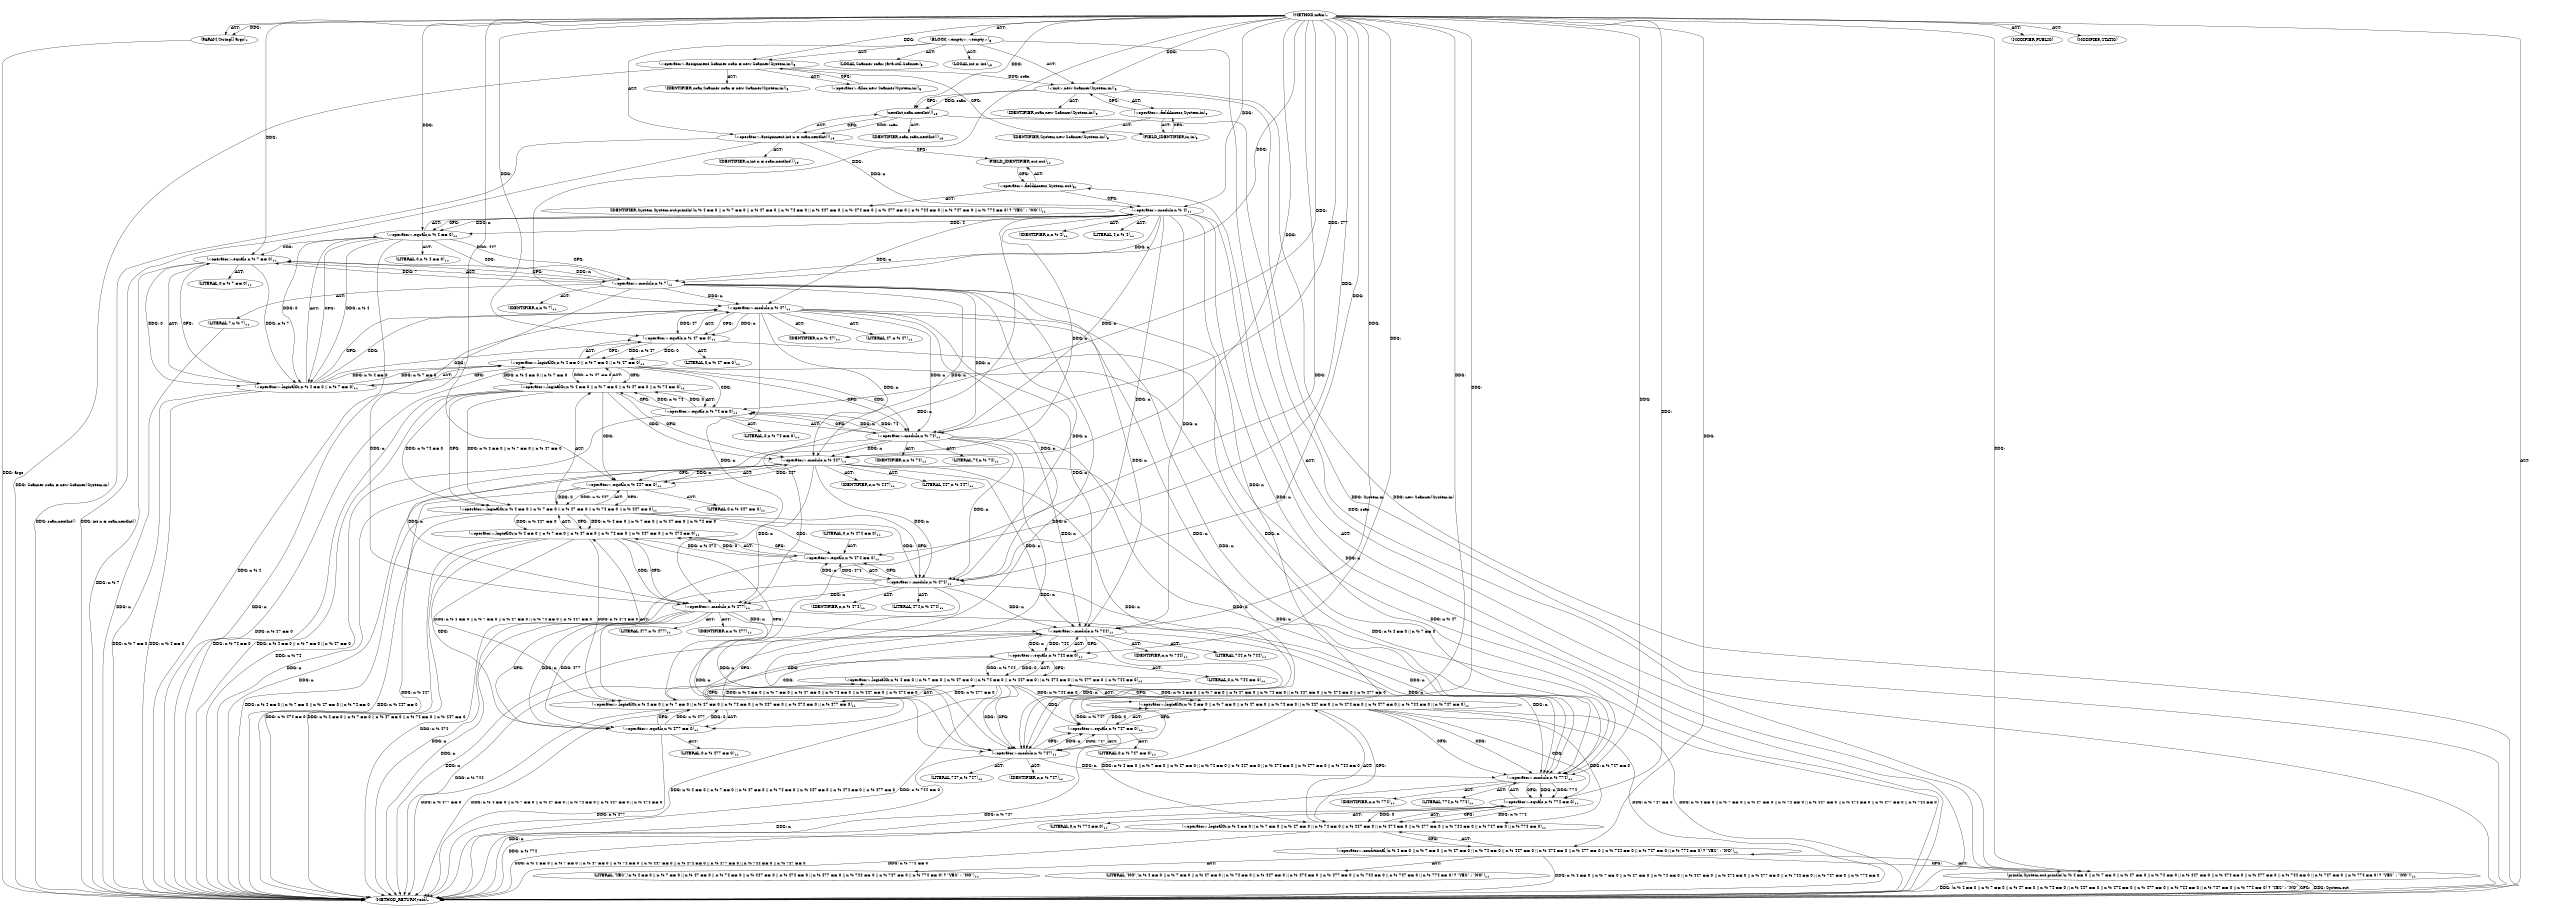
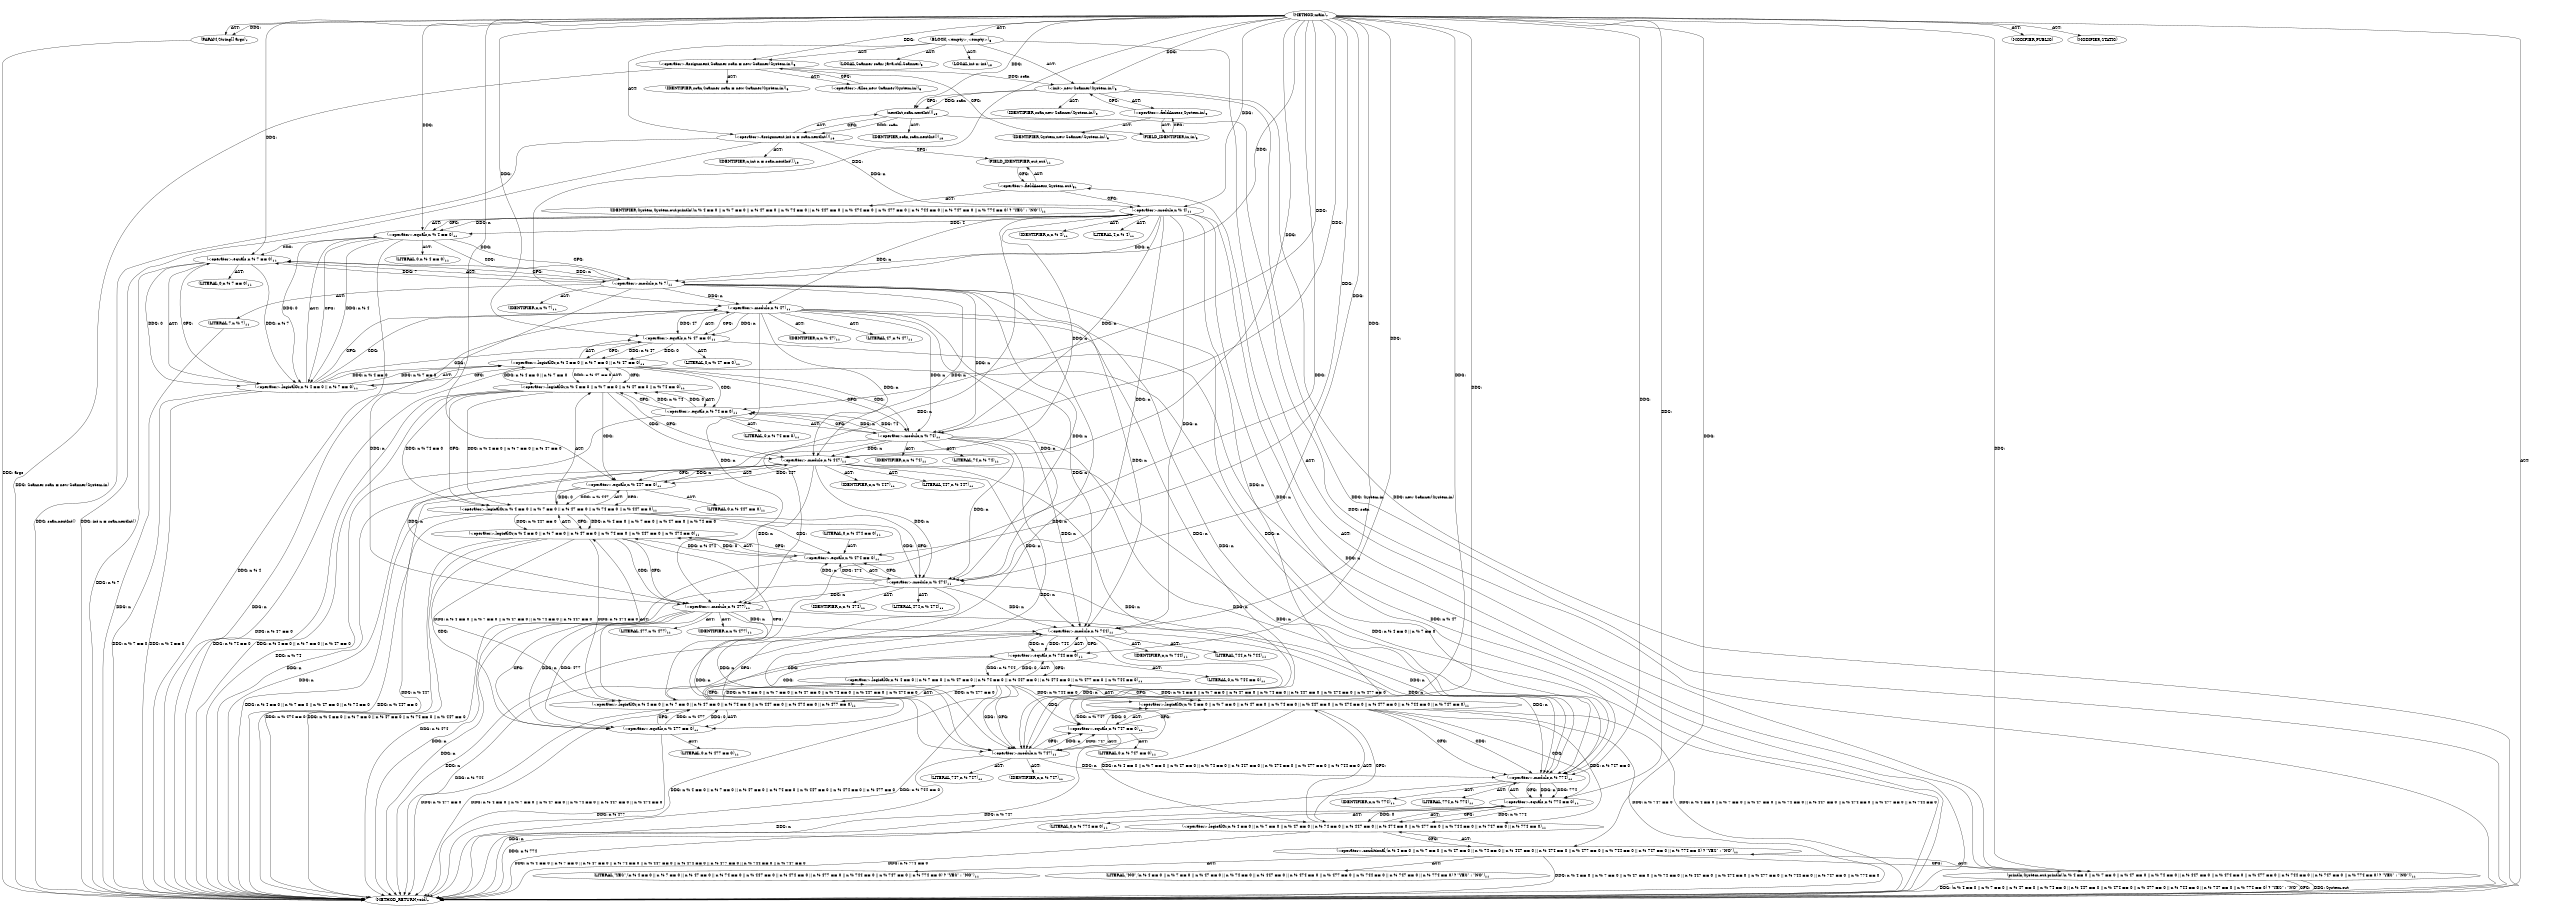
(1338, 223) -> (1338, 223)
(487, 247) -> (487, 247)
